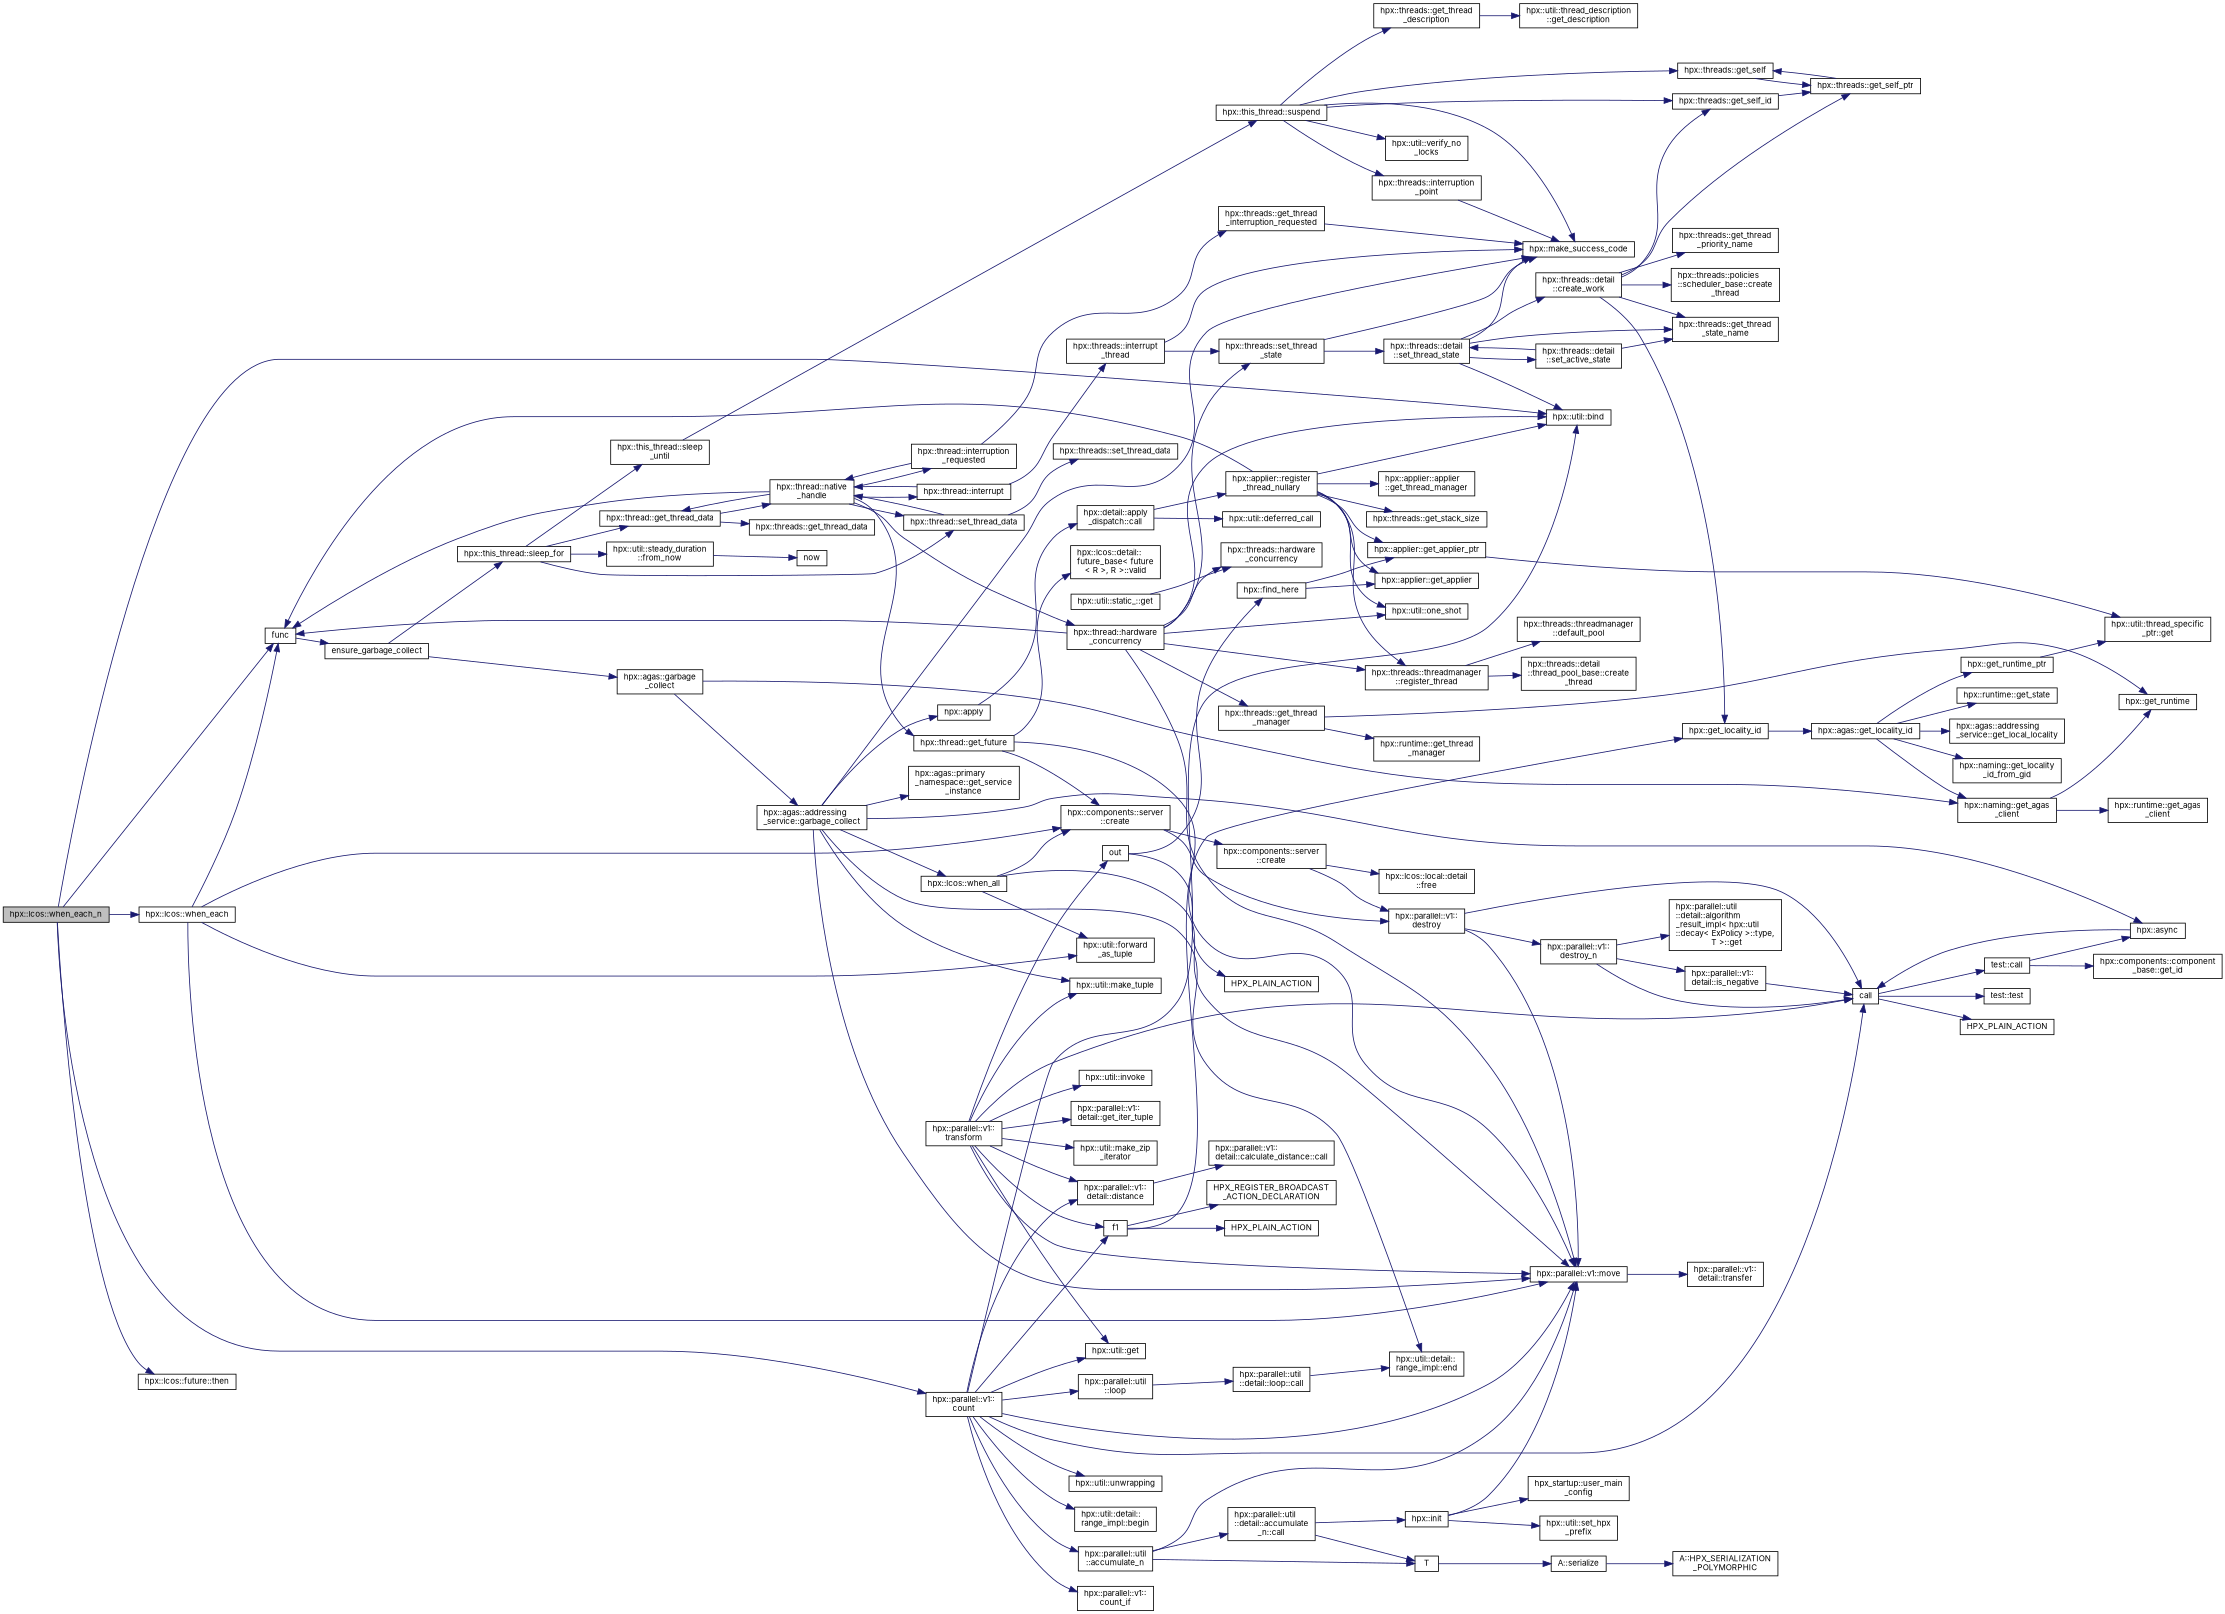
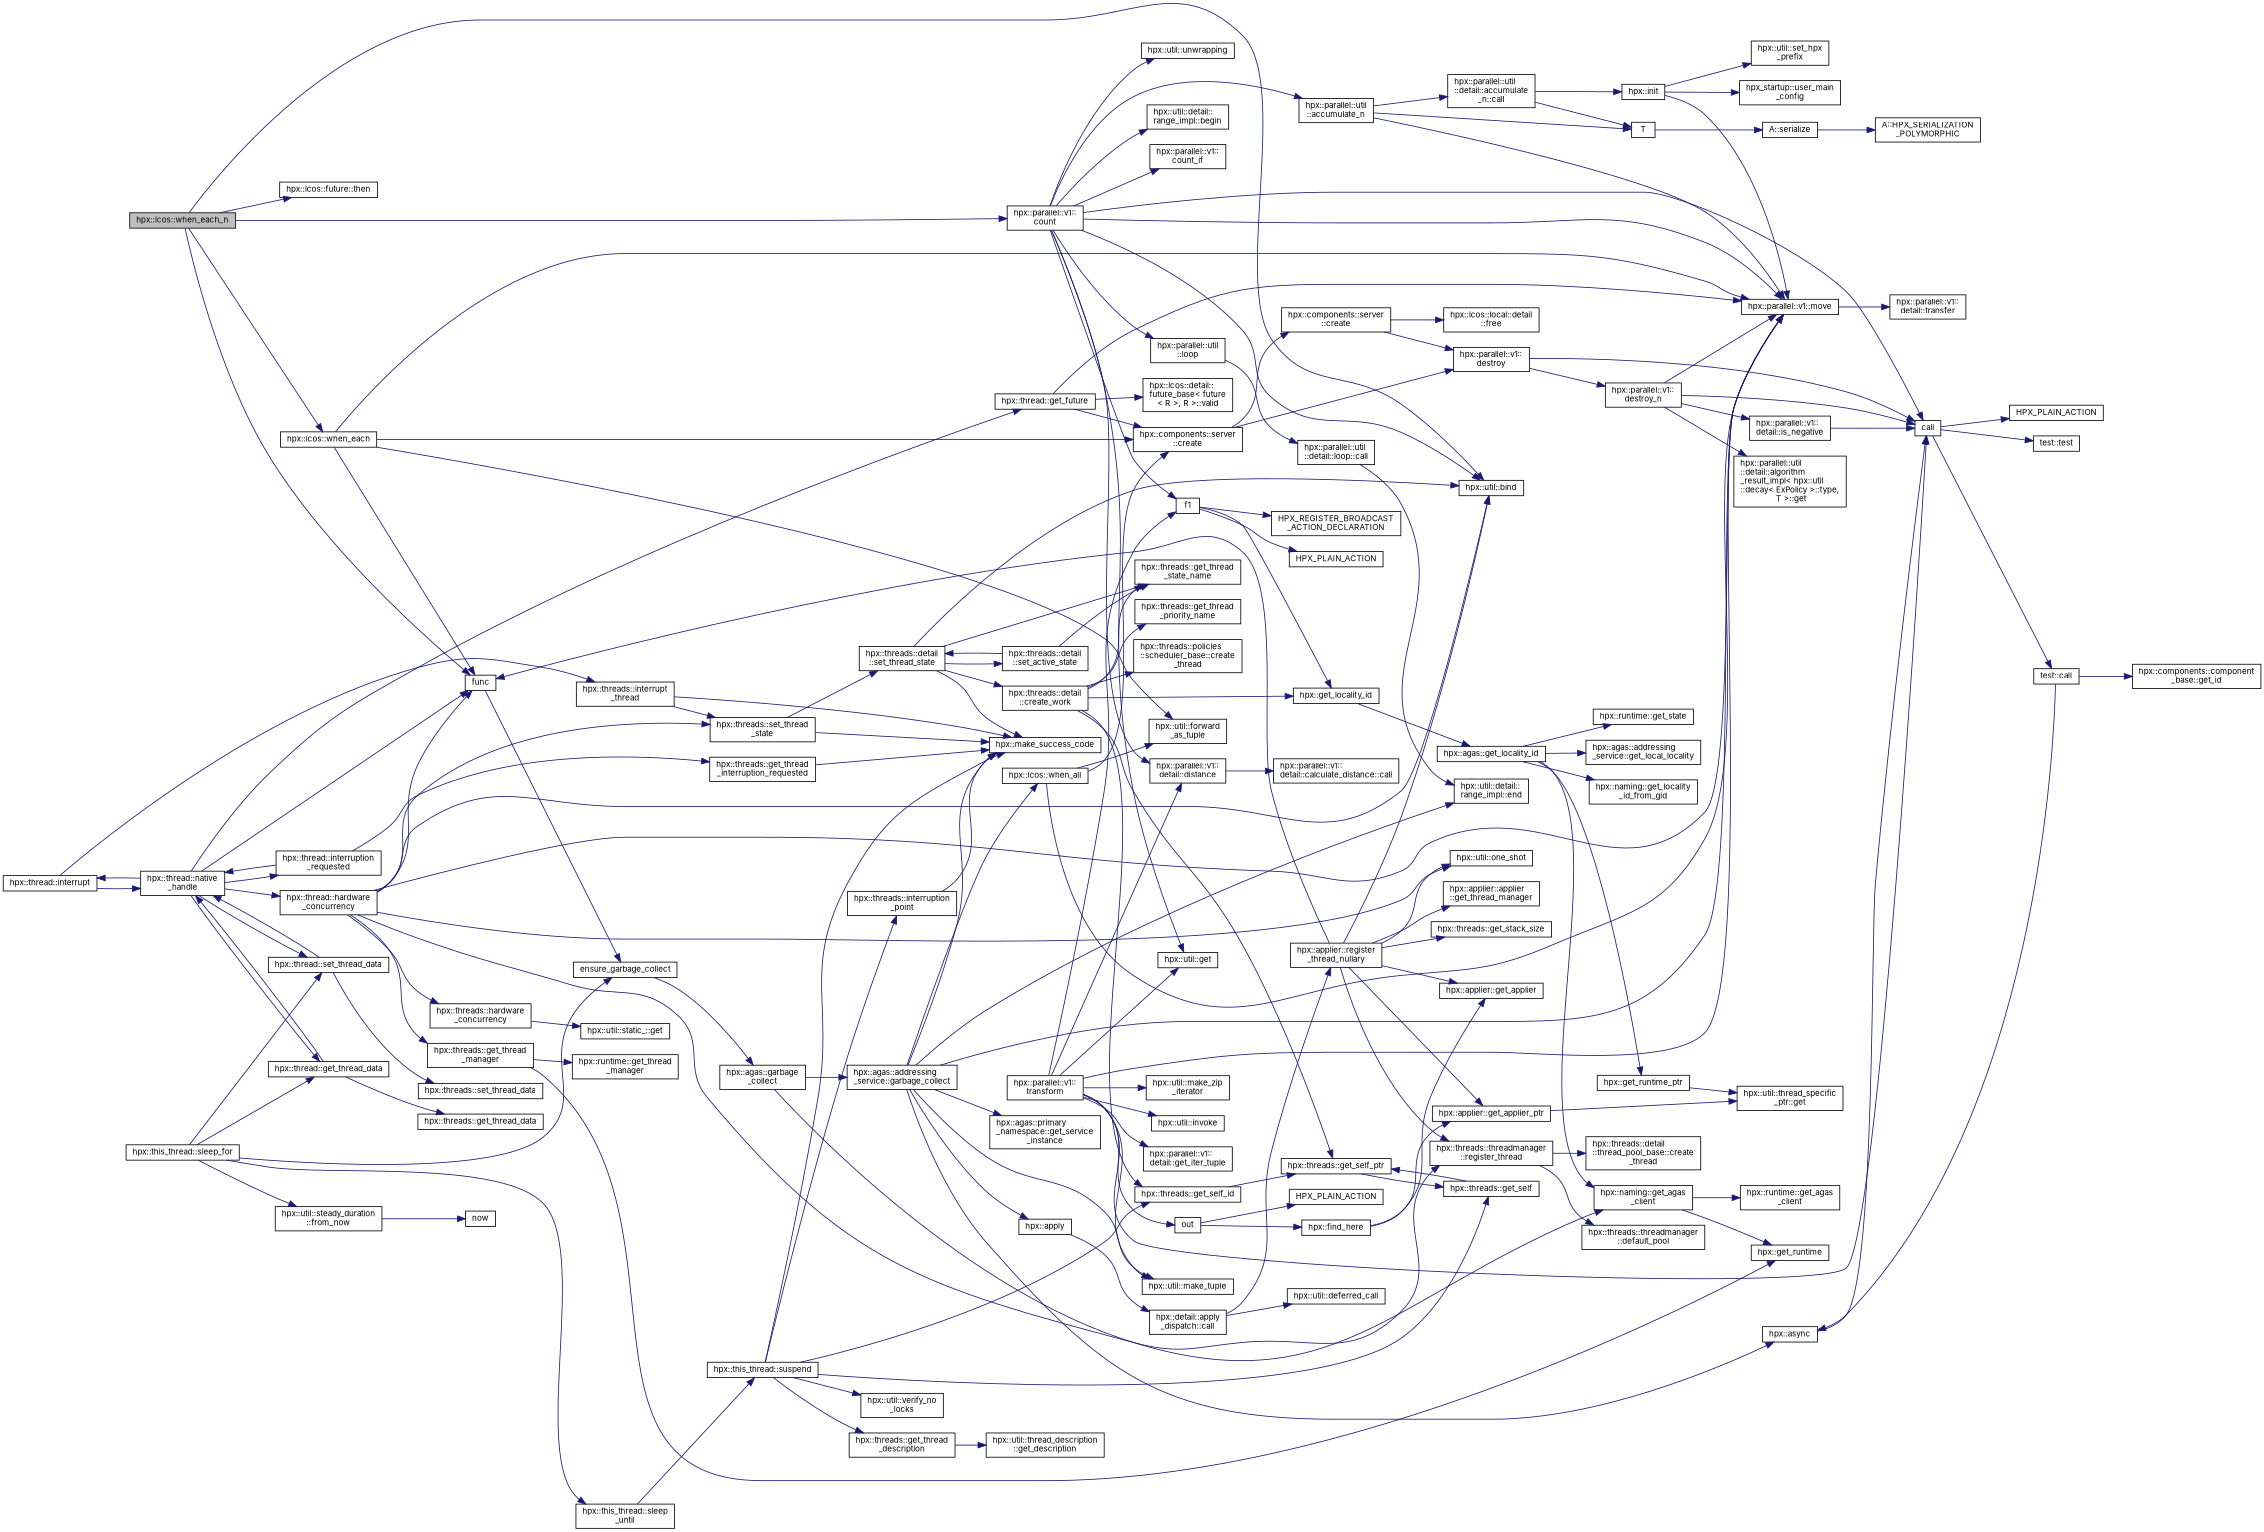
(1187, 583) -> (552, 1023)
(442, 605) -> (482, 1158)
(1556, 1080) -> (1717, 351)
